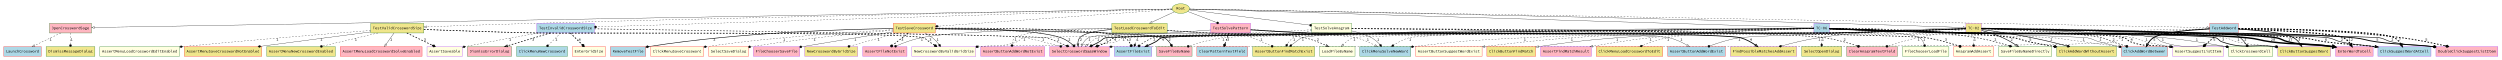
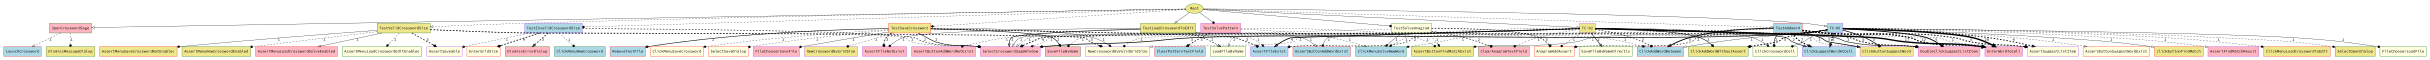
(1920, 31) -> (1696, 39)
(1764, 51) -> none
